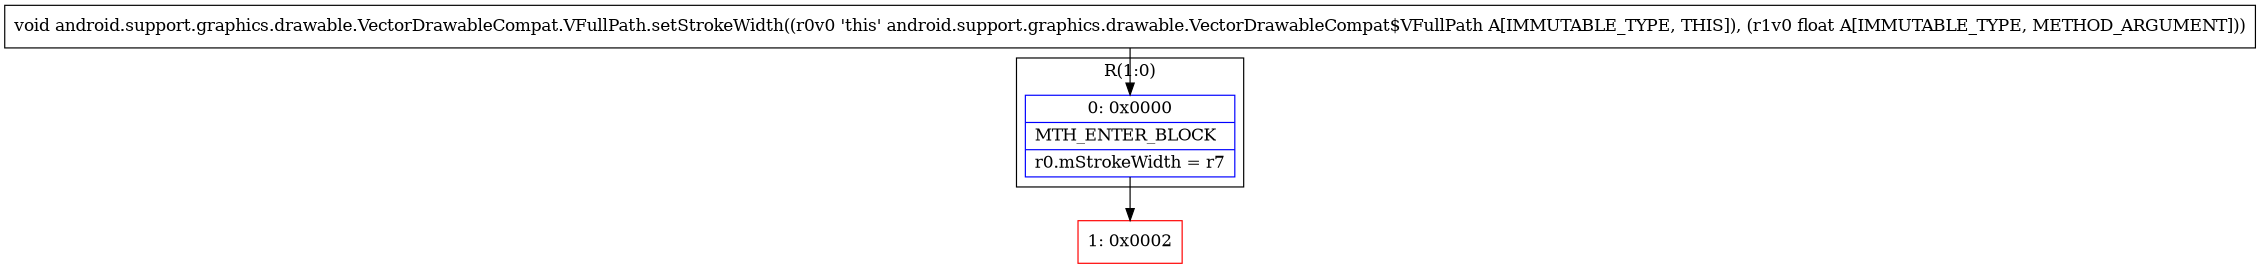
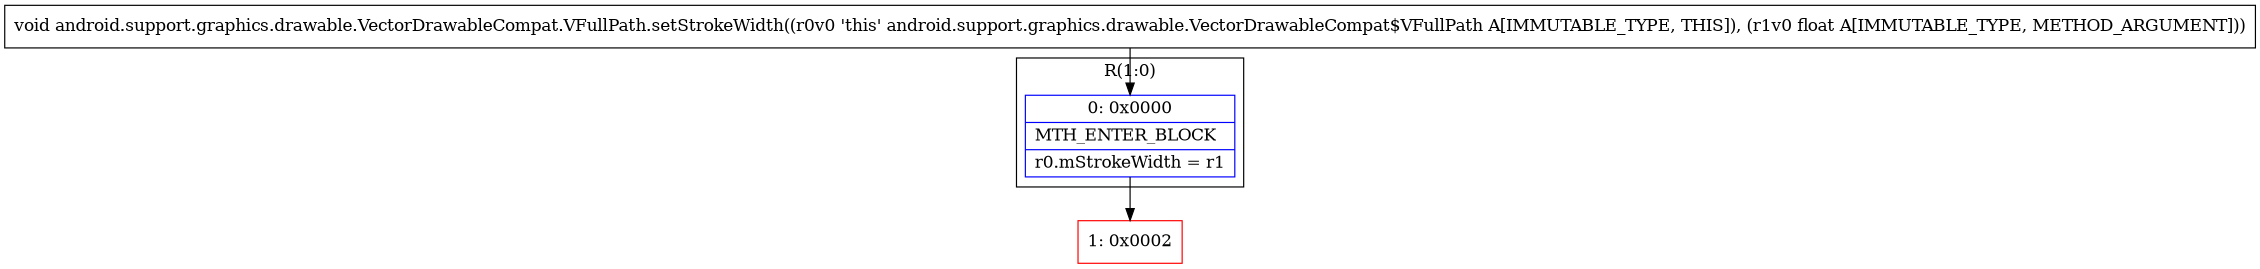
(1130, 163) -> (1130, 163)
